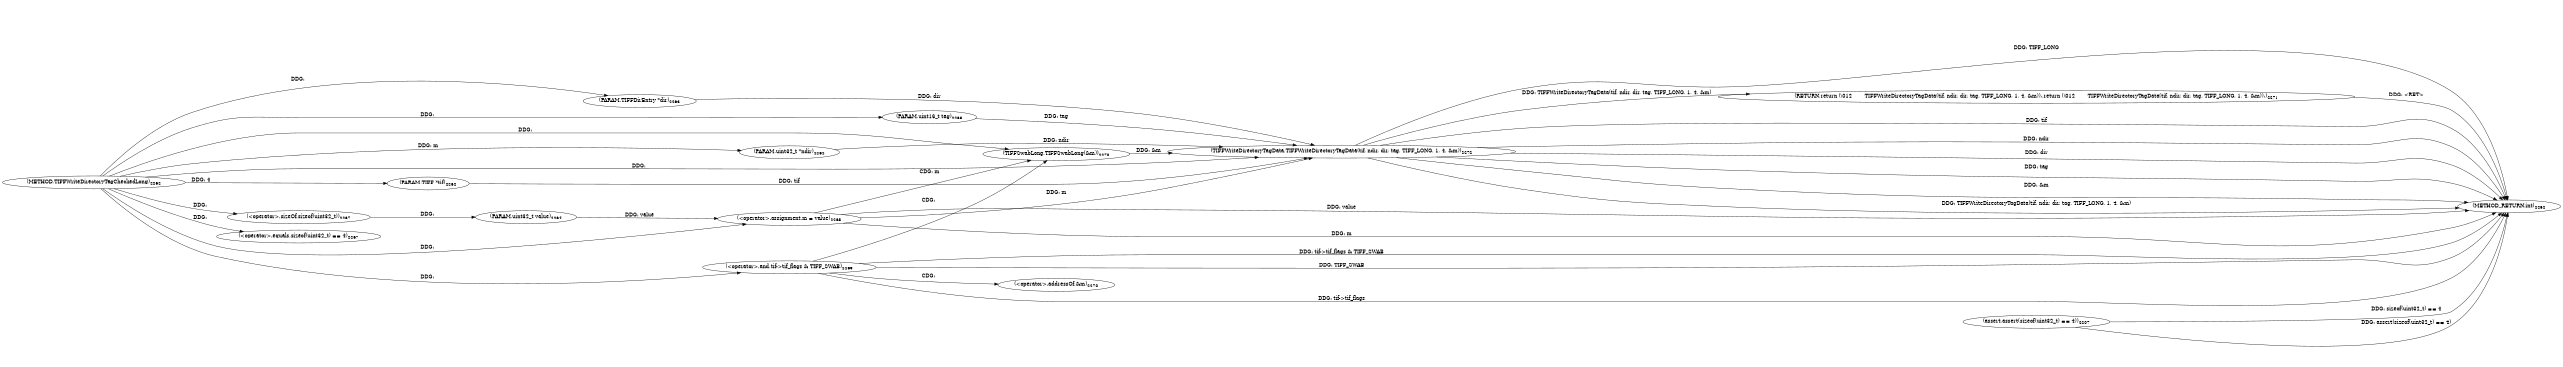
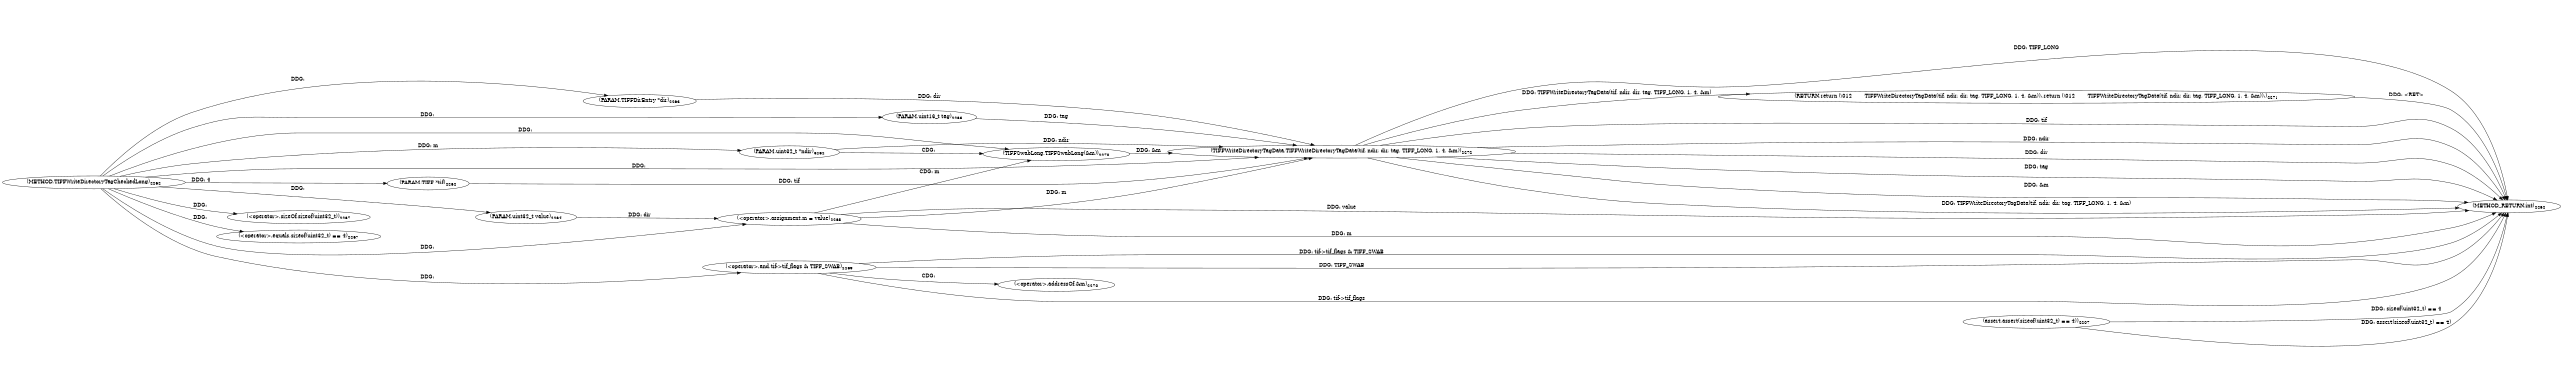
(819, 152) -> (819, 152)
(640, 215) -> (640, 215)
(421, 217) -> (323, 199)
(933, 222) -> (909, 153)
